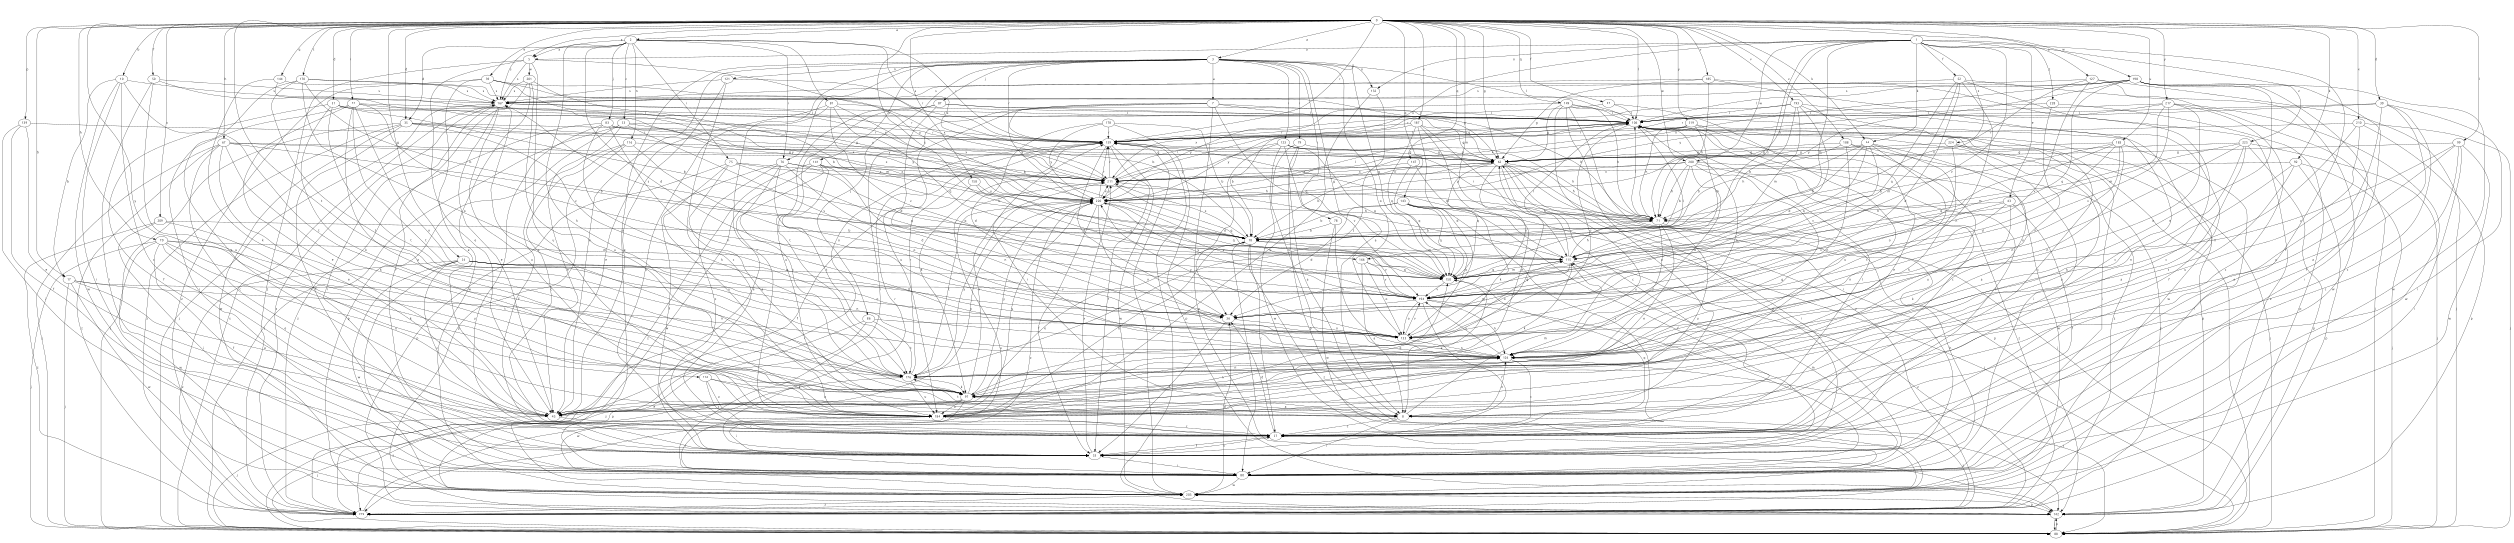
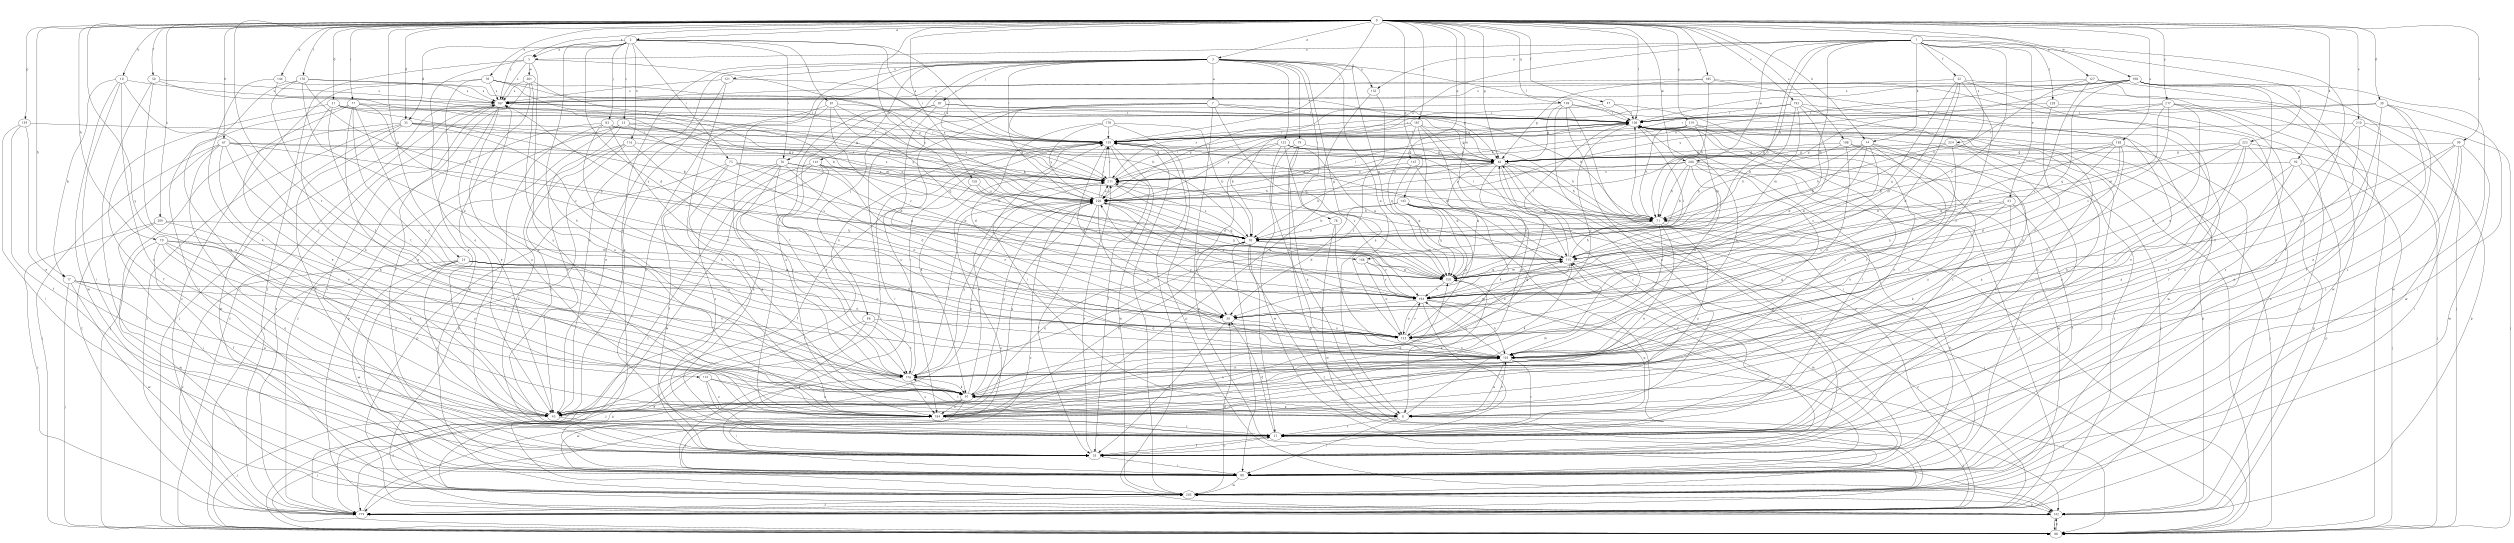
(1617, 152) -> (1813, 180)
(1889, 257) -> none
(1372, 341) -> (1486, 400)
(863, 533) -> none
